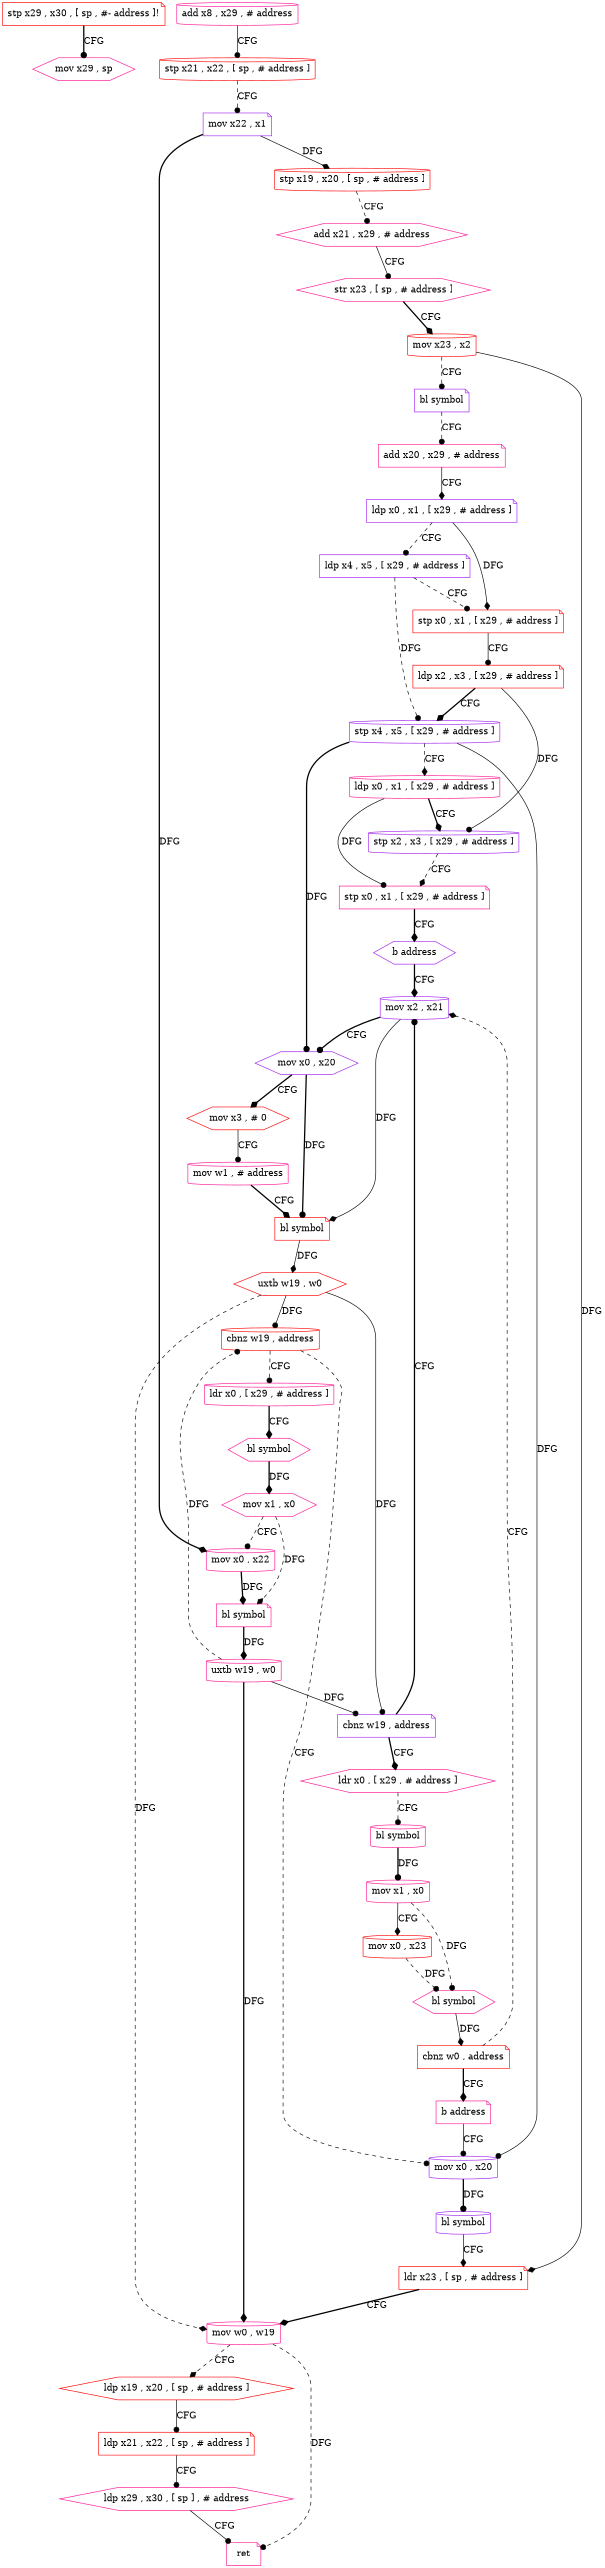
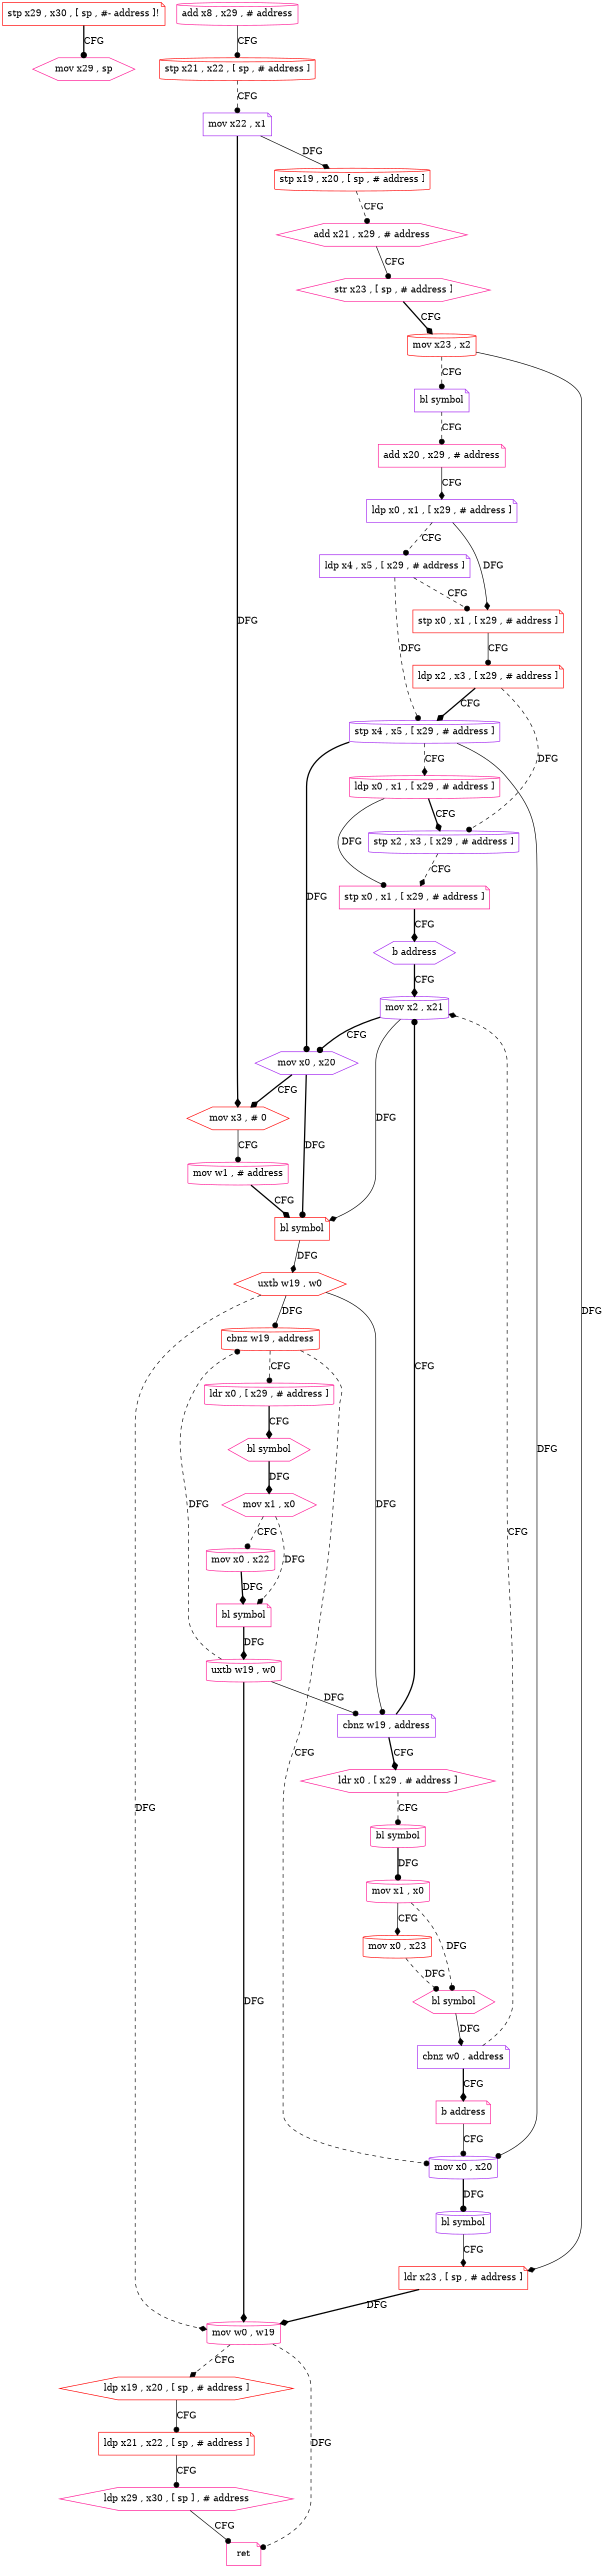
(535, 766) -> (535, 766)
(159, 840) -> (237, 618)
(463, 2057) -> (463, 2057)
(377, 2306) -> (377, 2306)
